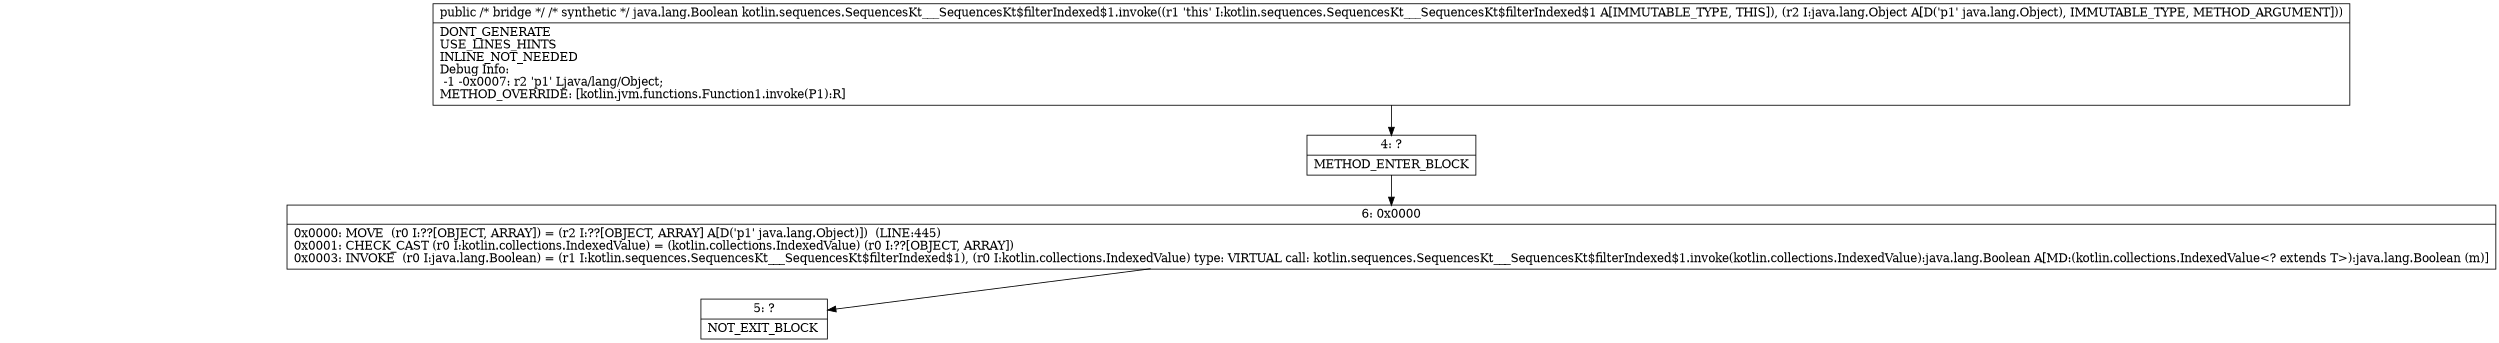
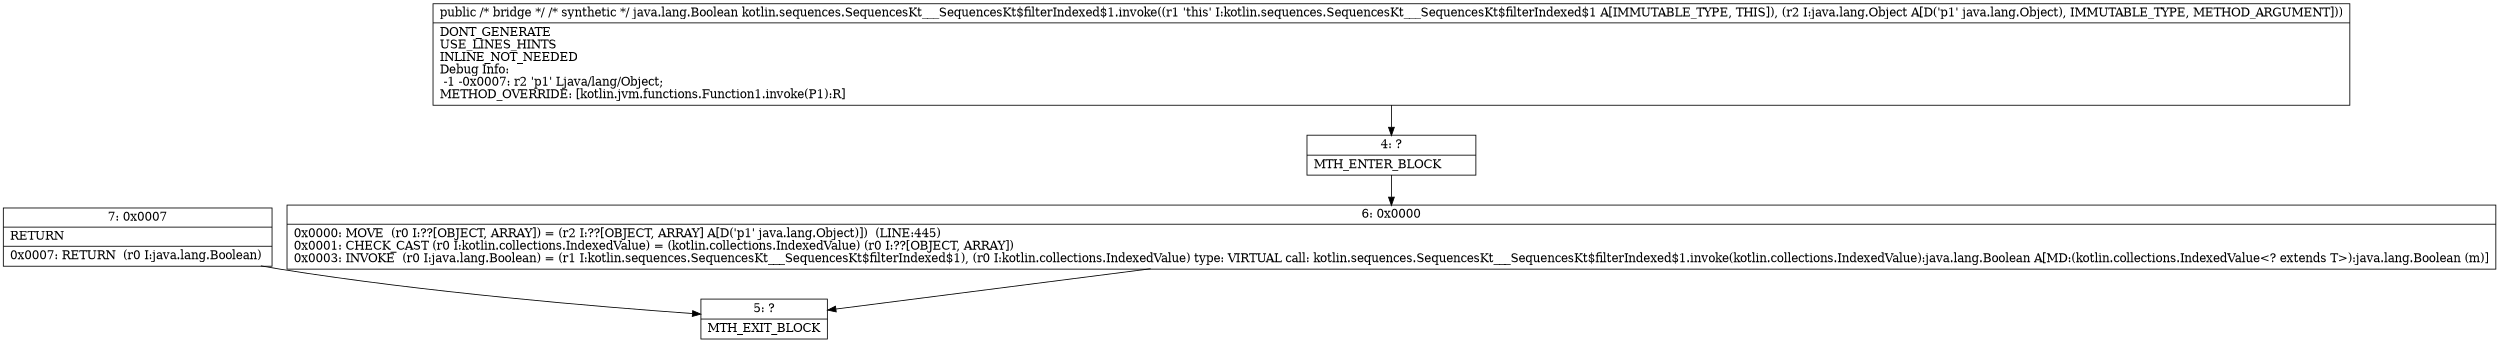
(1391, 165) -> (1378, 165)
none -> (138, 237)
(763, 329) -> (764, 329)
